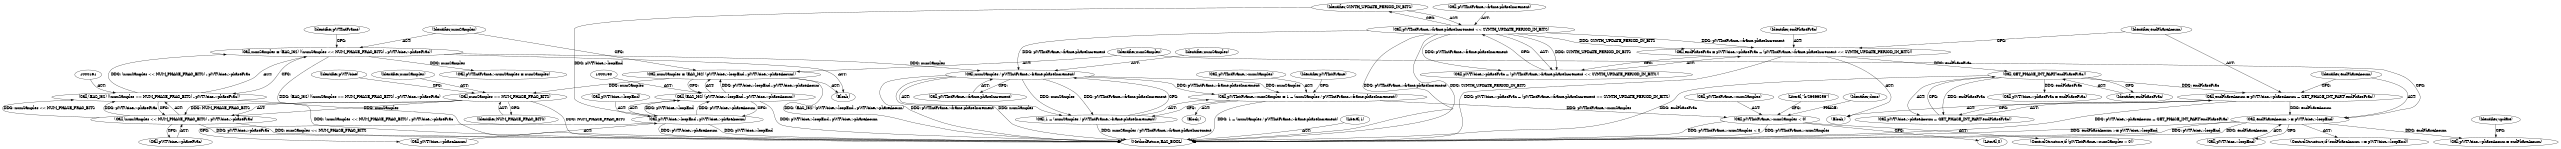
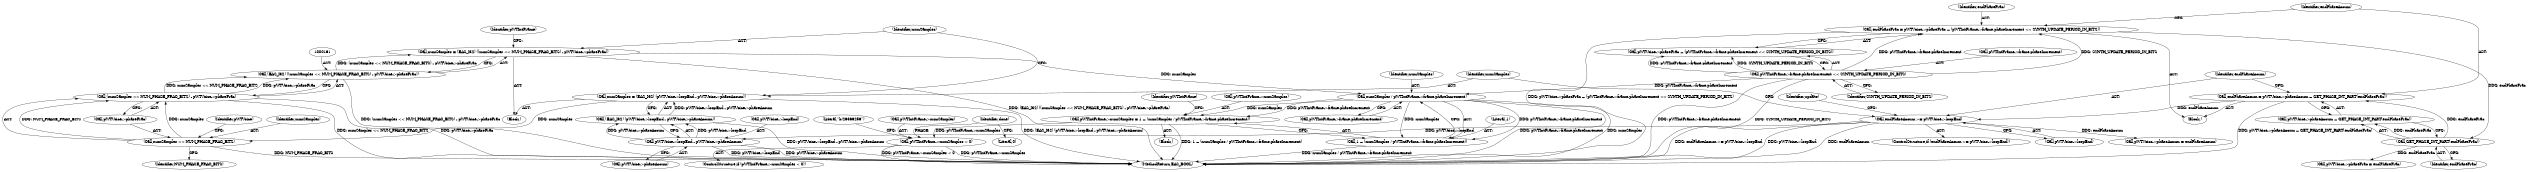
(867, 12) -> (1280, 135)
(503, 75) -> none
(604, 75) -> none
(499, 110) -> (149, 131)
(1596, 126) -> none
(2496, 130) -> (1857, 108)
(1885, 131) -> (1002, 129)
(1268, 133) -> (1475, 133)
